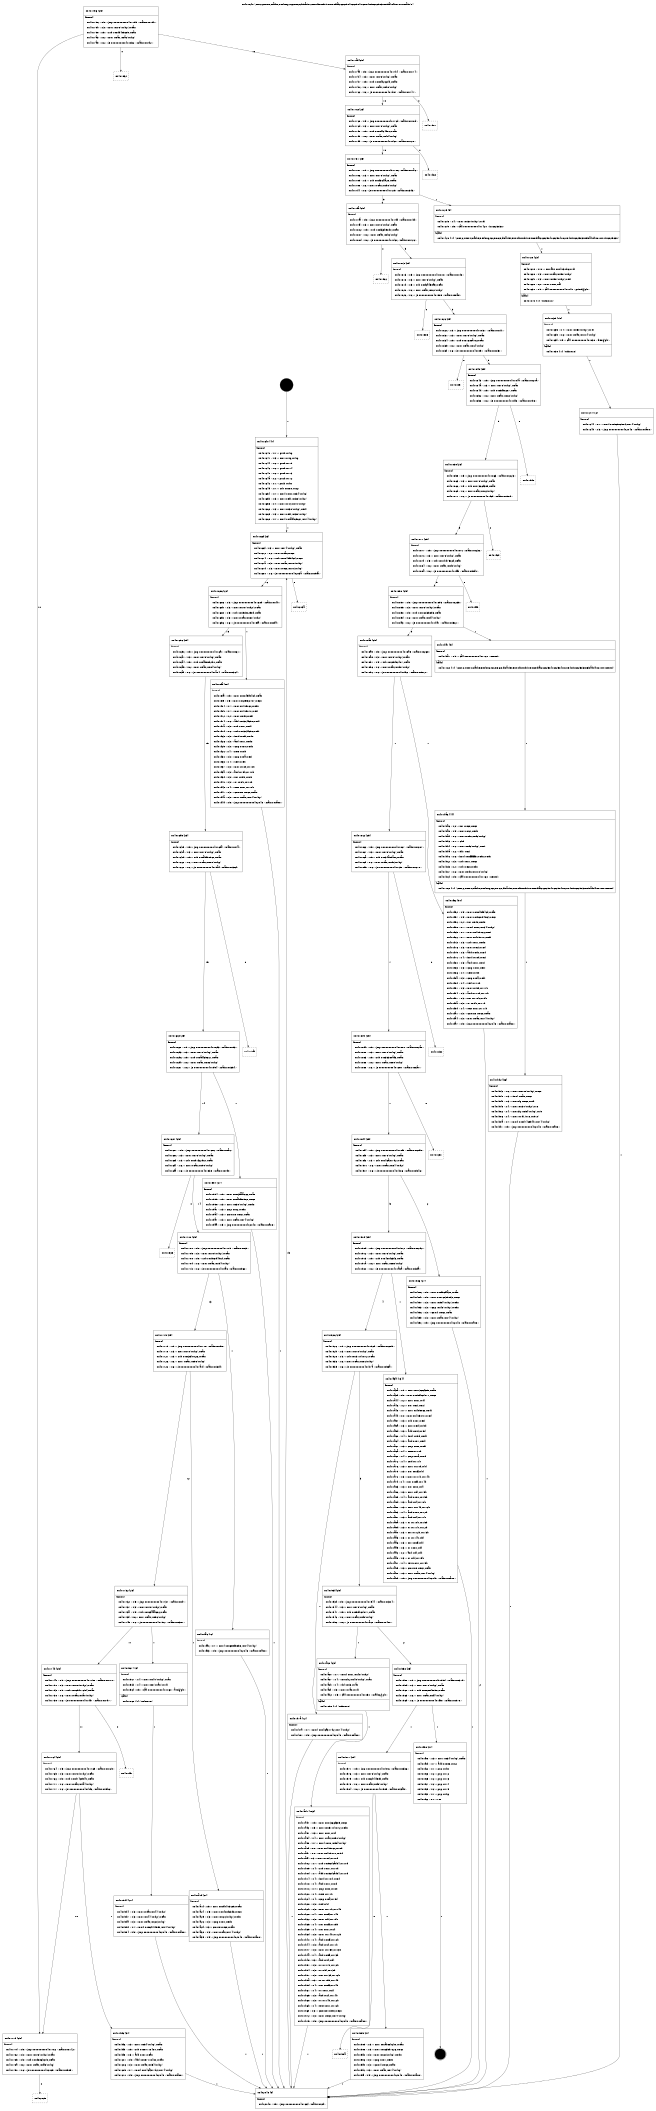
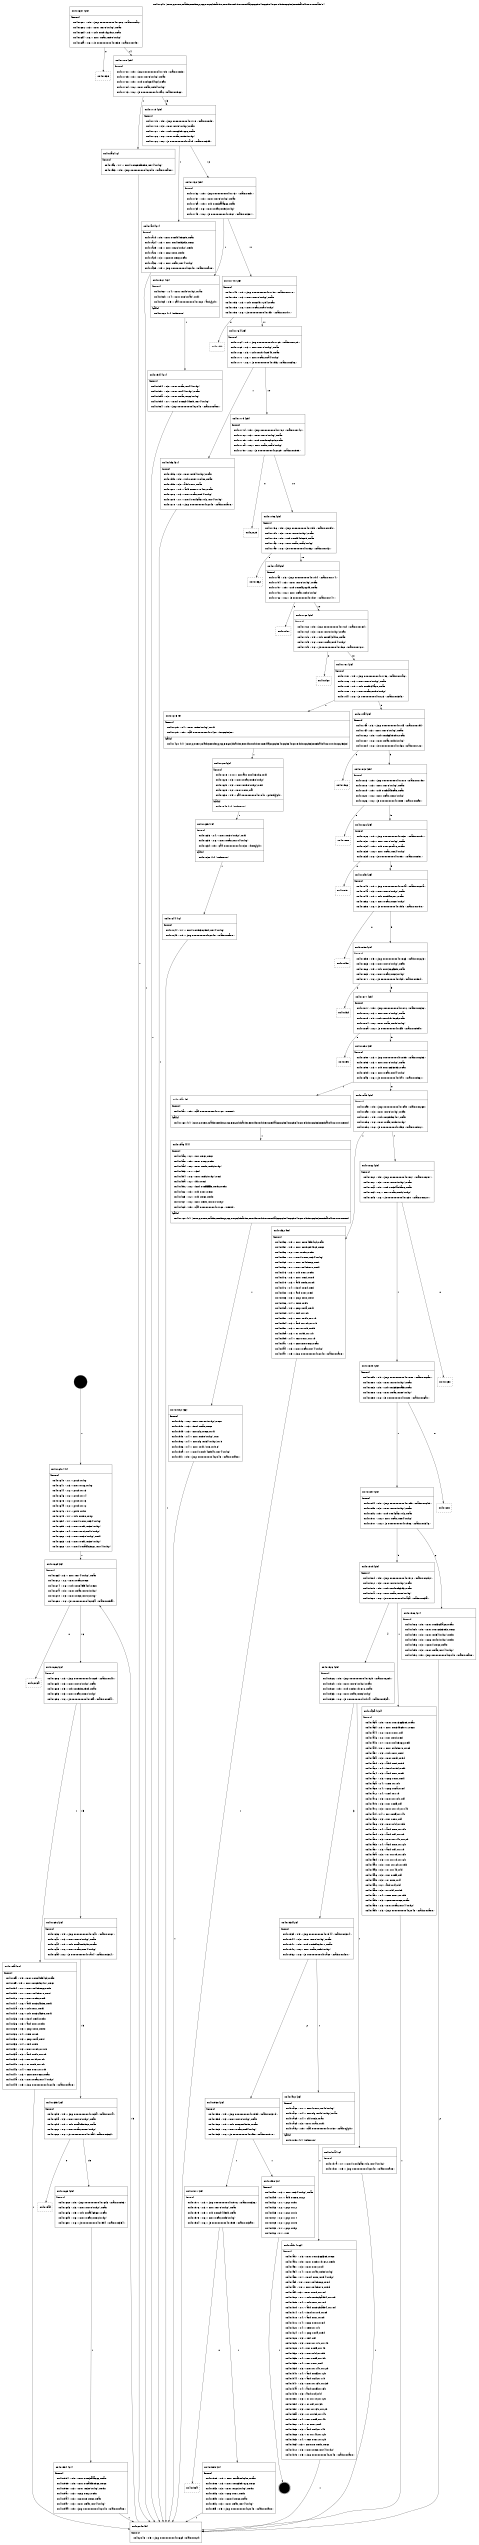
(37, 1021) -> (283, 483)
(200, 1103) -> none
